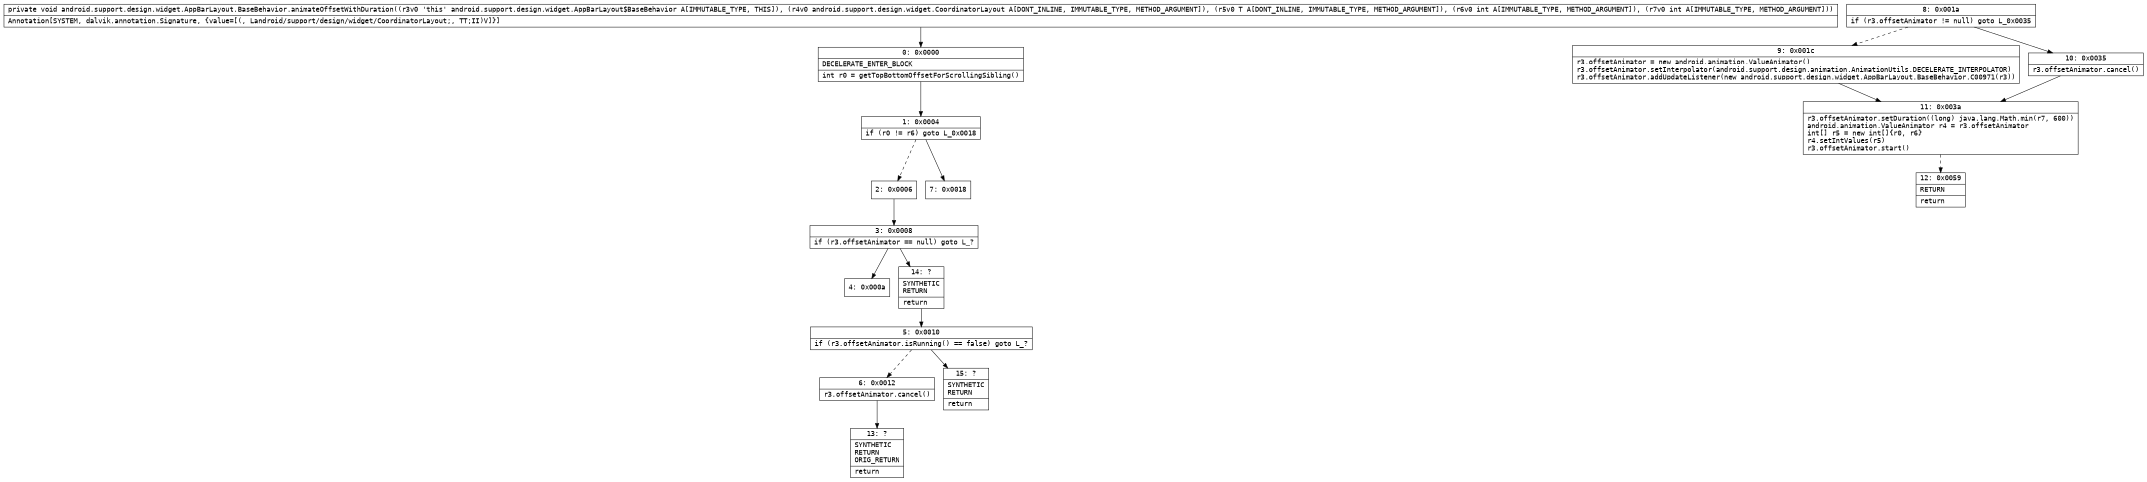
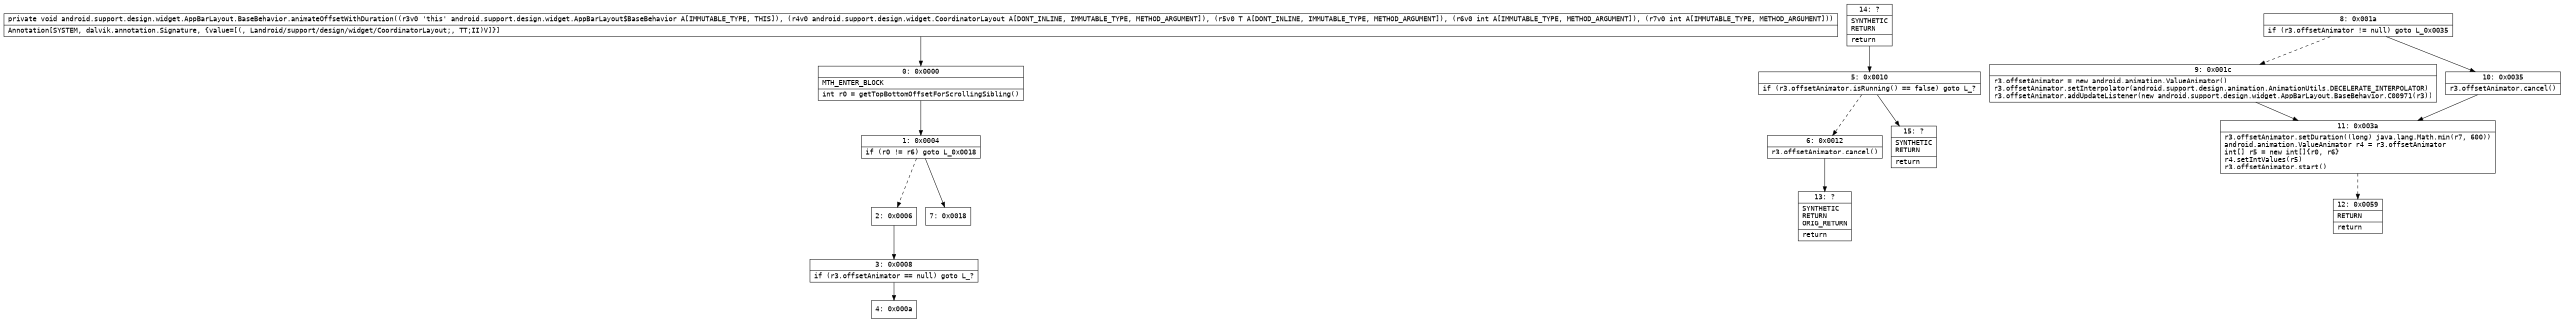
(867, 64) -> (853, 83)
(904, 255) -> none
